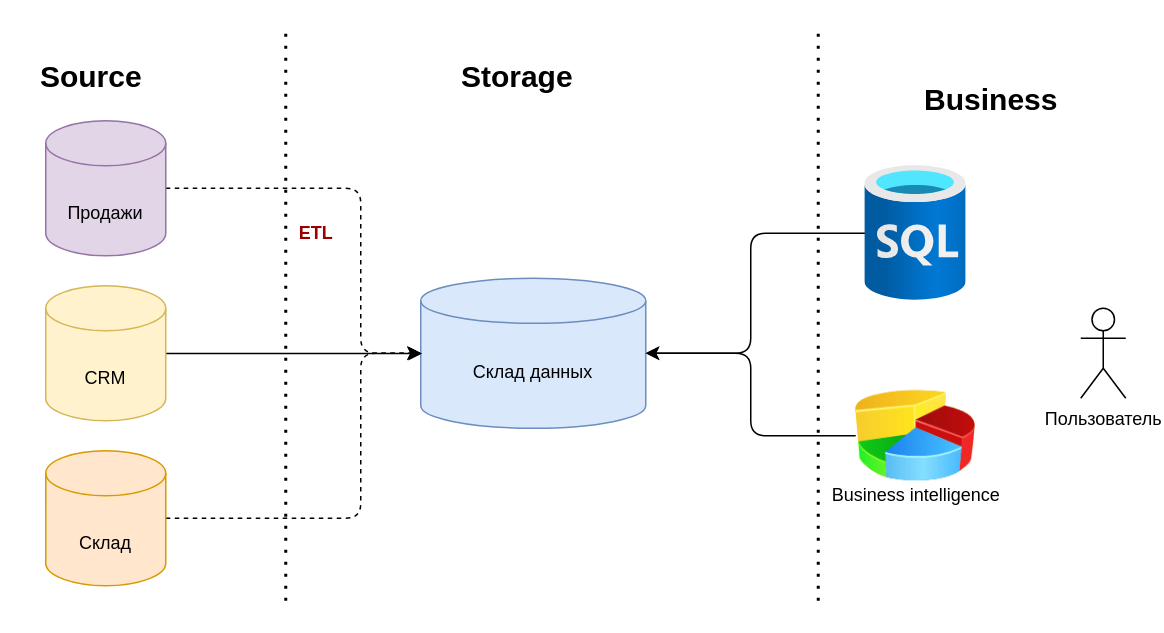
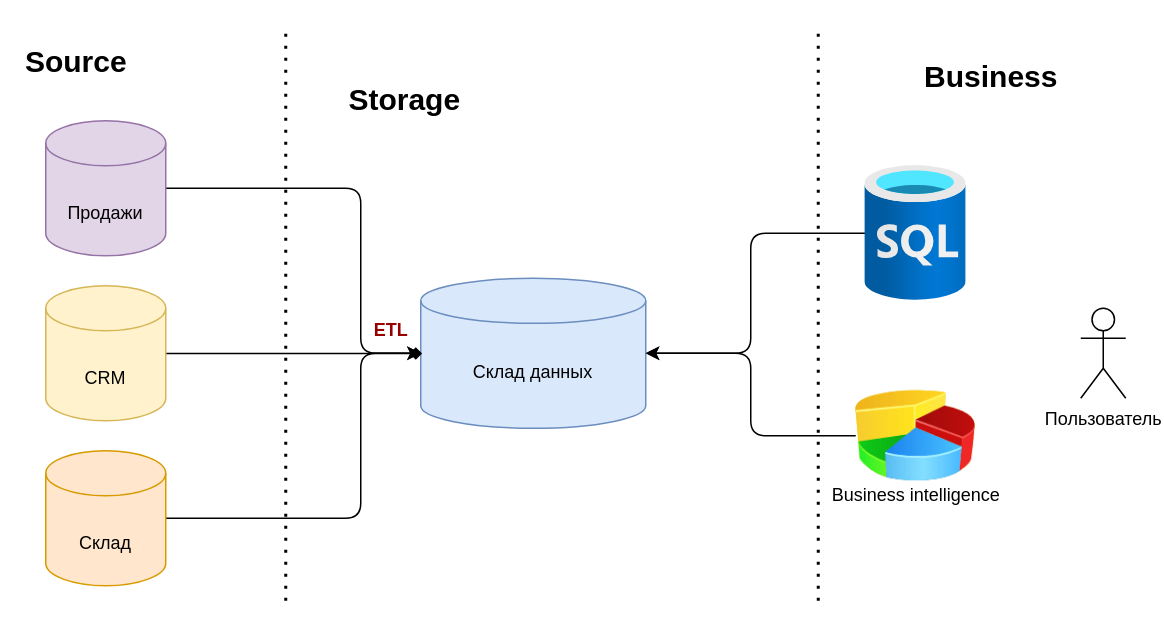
(91, 76) -> (76, 61)
(517, 76) -> (404, 98)
(991, 98) -> (991, 76)
(341, 188) -> (341, 188)
(316, 233) -> (391, 331)
(413, 354) -> (364, 354)
(340, 518) -> (340, 518)
